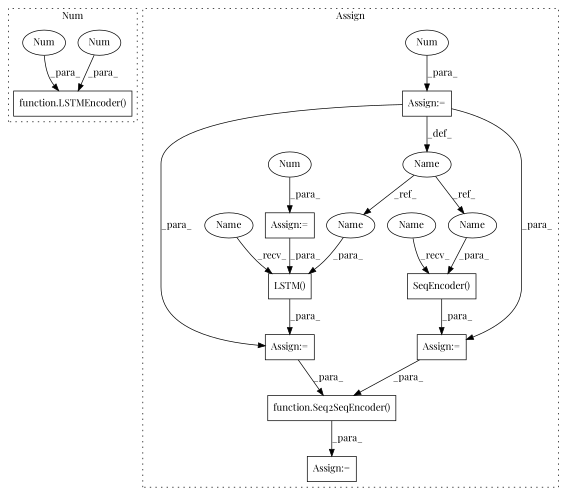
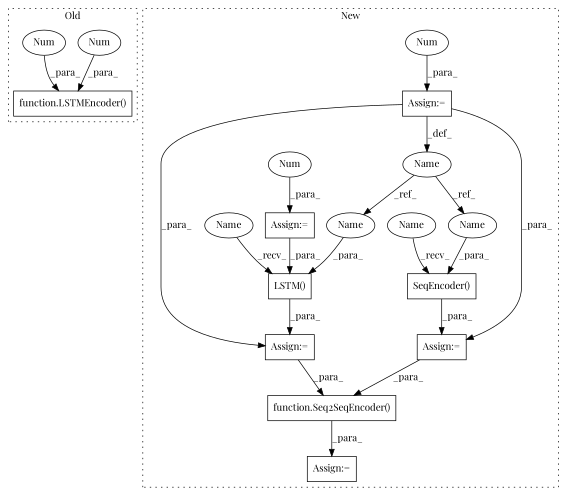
(73, 16) -> (73, 16)
(351, 16) -> (351, 16)
